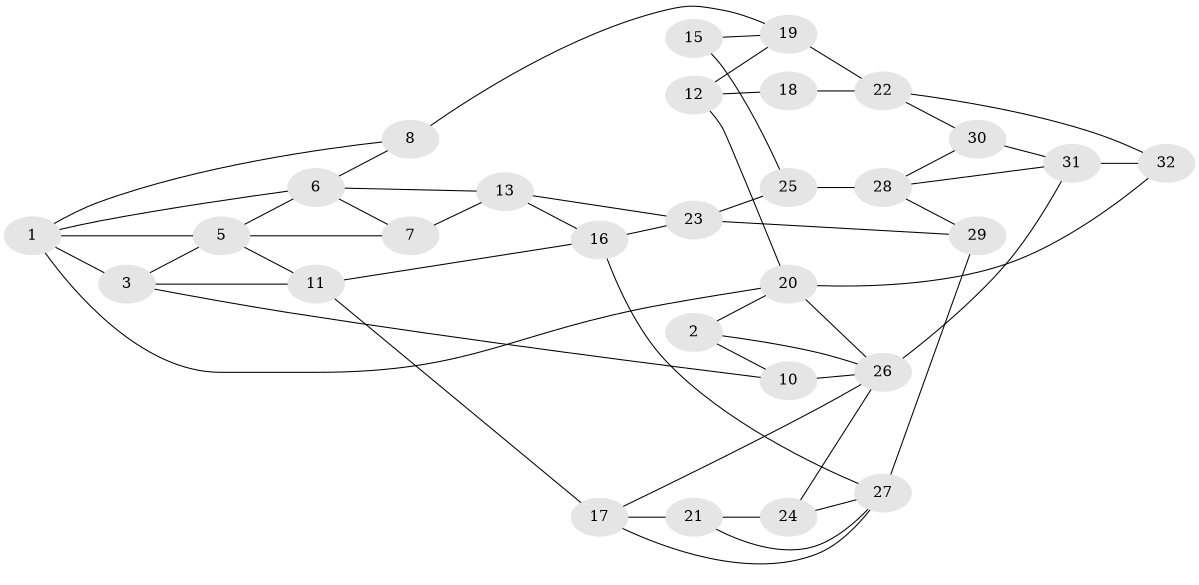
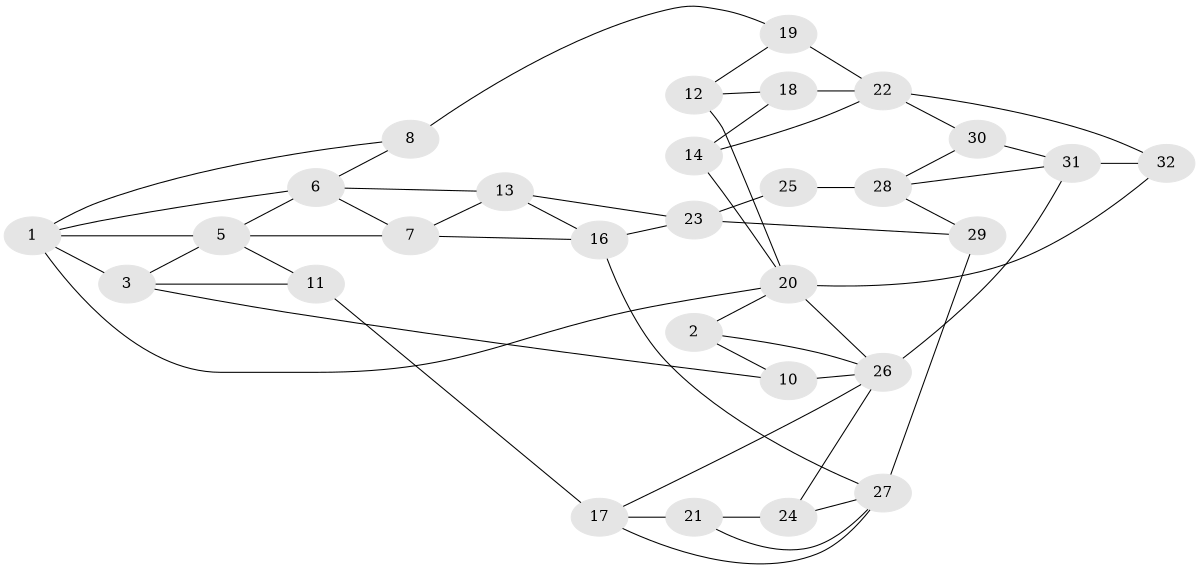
(694, 38) -> none
none -> (694, 156)
(458, 262) -> (505, 238)
